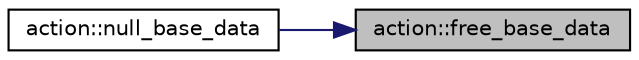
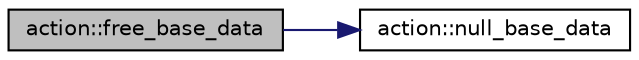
(306, 30) -> (310, 30)
